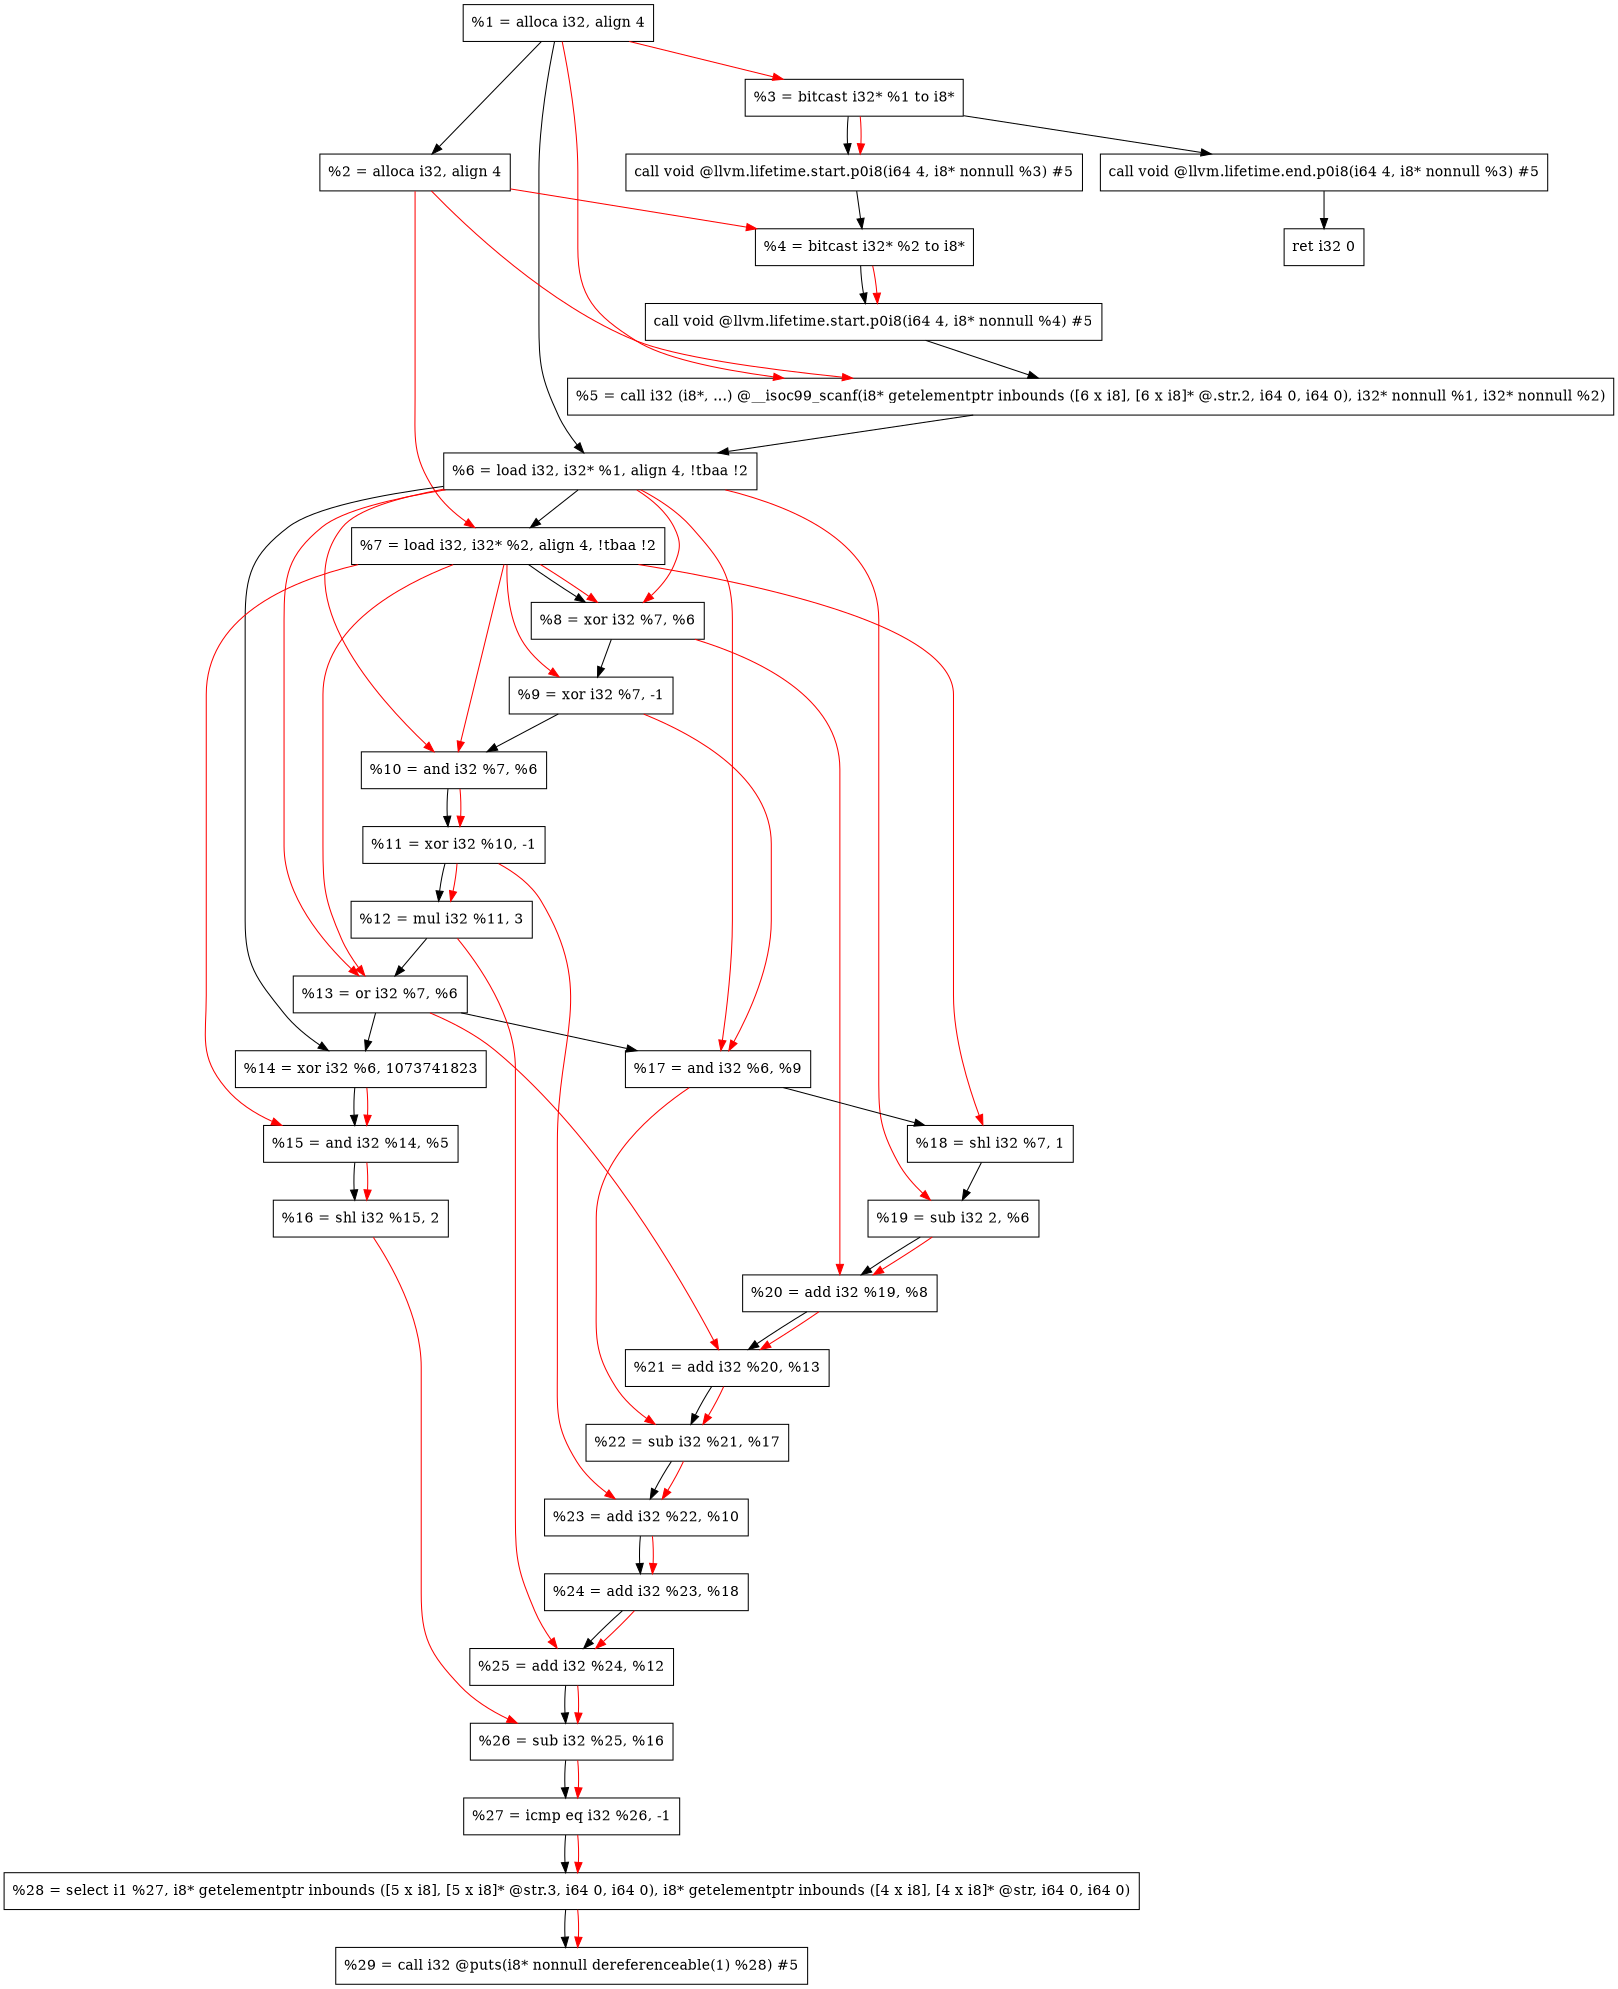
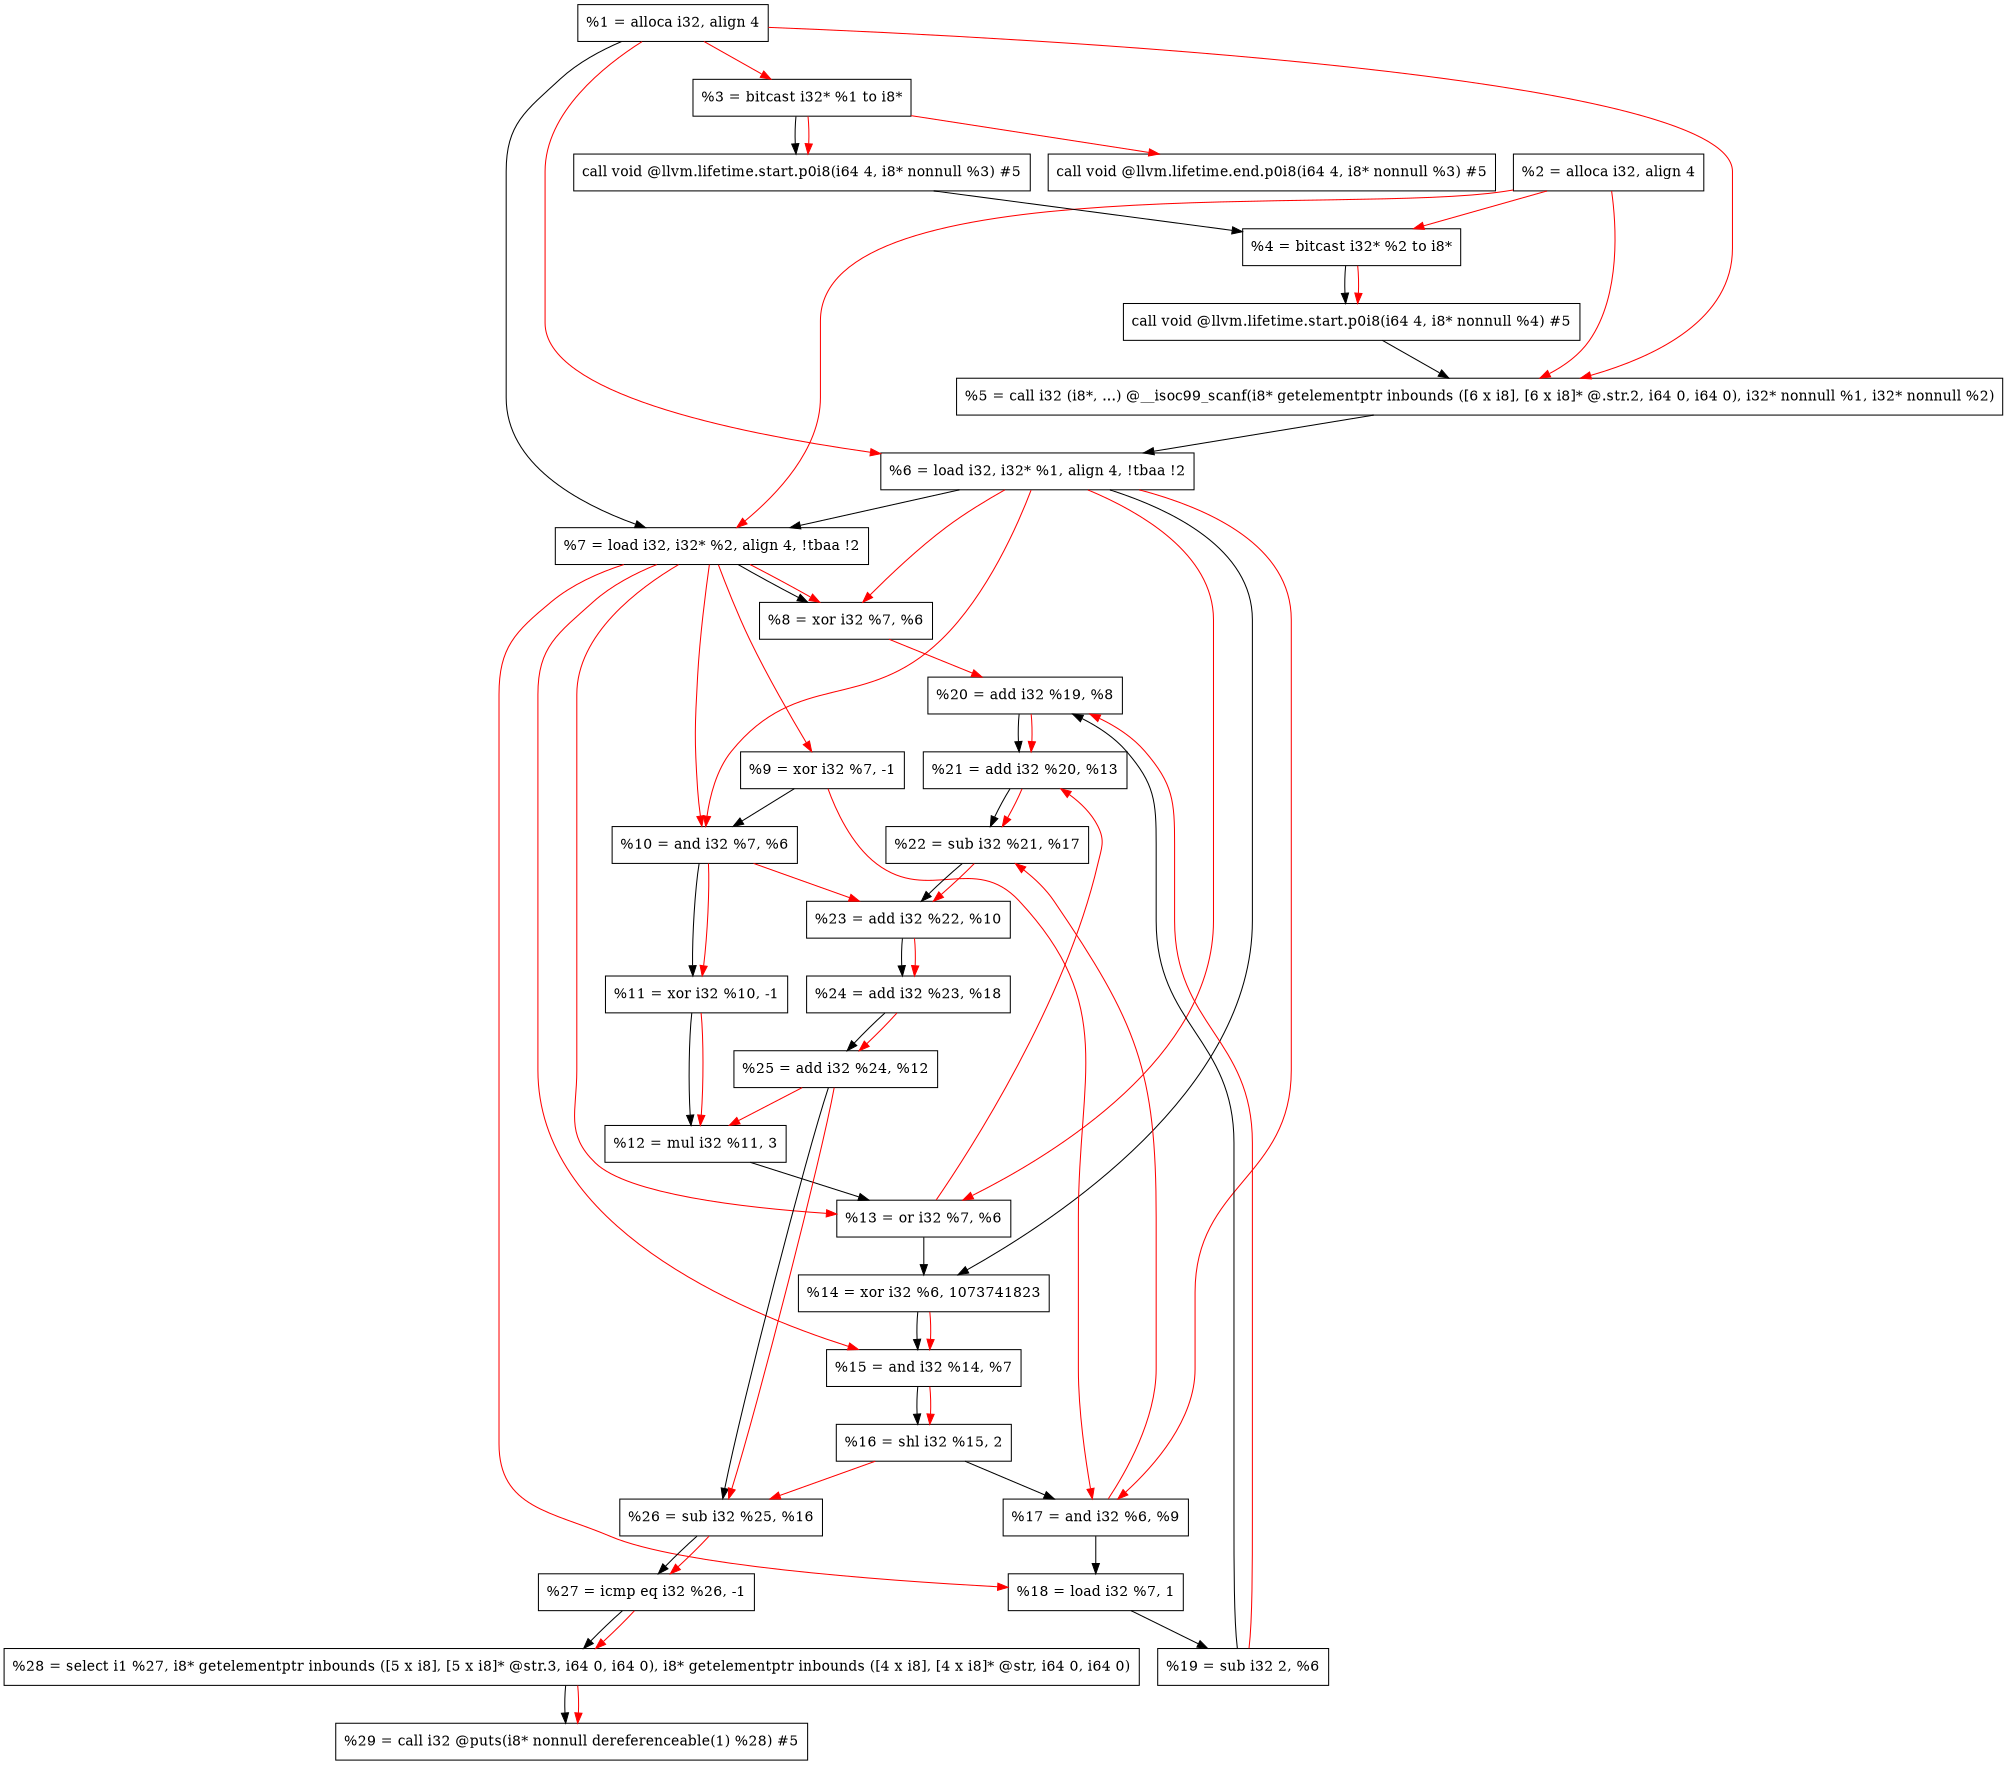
(490, 94) -> (506, 289)
(1082, 134) -> (1030, 134)
(539, 247) -> (552, 345)
(1324, 247) -> none
(606, 653) -> none
(879, 804) -> none
(544, 1031) -> (1005, 1478)
(361, 1144) -> (924, 1368)
(990, 1144) -> (1096, 1592)
(557, 1173) -> (802, 881)
(515, 1285) -> (770, 1104)
